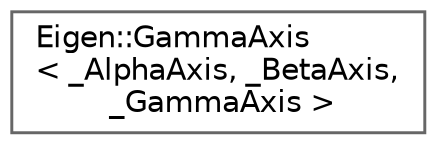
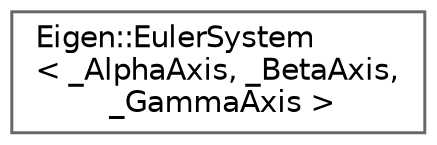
(218, 72) -> (218, 72)
